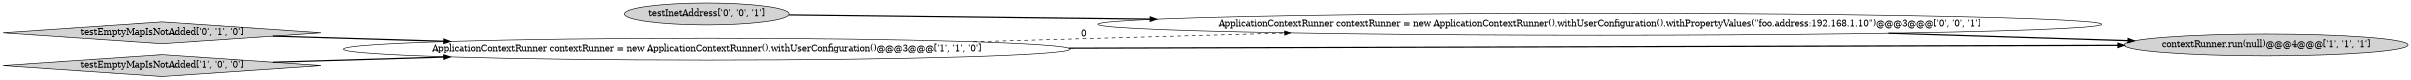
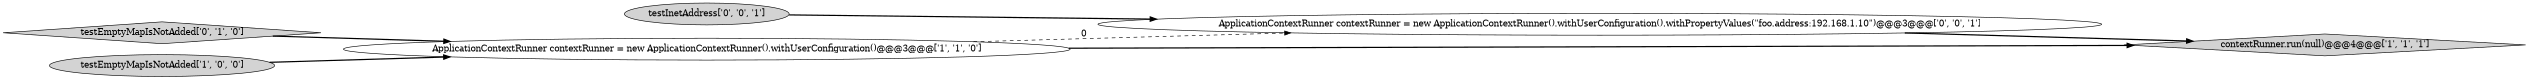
(2266, 45) -> (2325, 45)
(162, 66) -> (162, 66)
